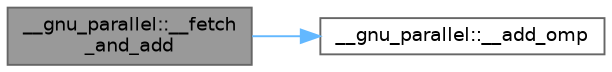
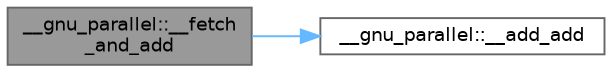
(462, 36) -> (462, 36)
